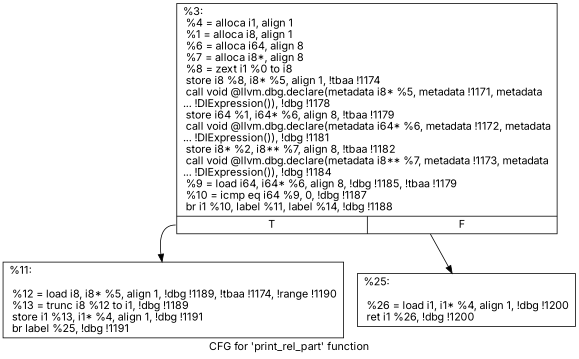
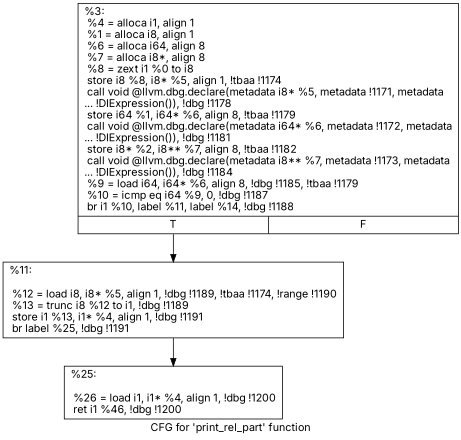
(439, 250) -> (173, 348)
(419, 317) -> (126, 410)
